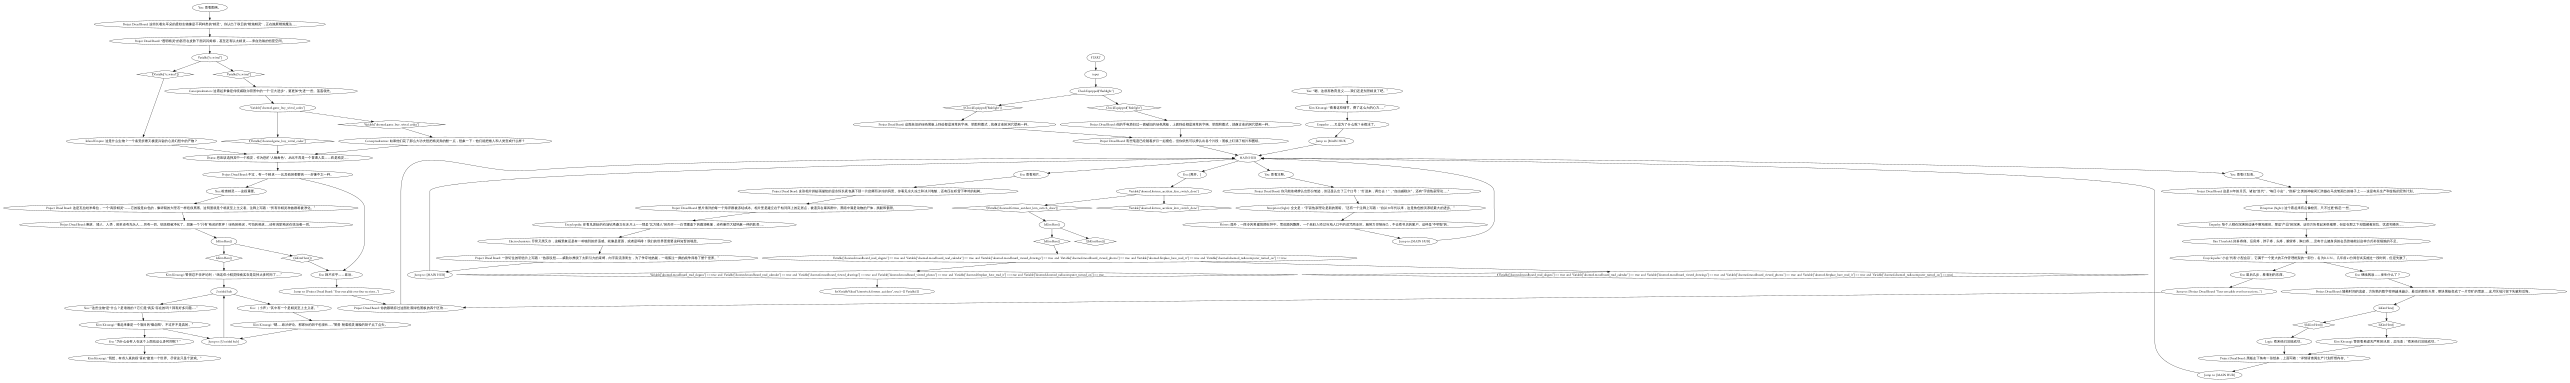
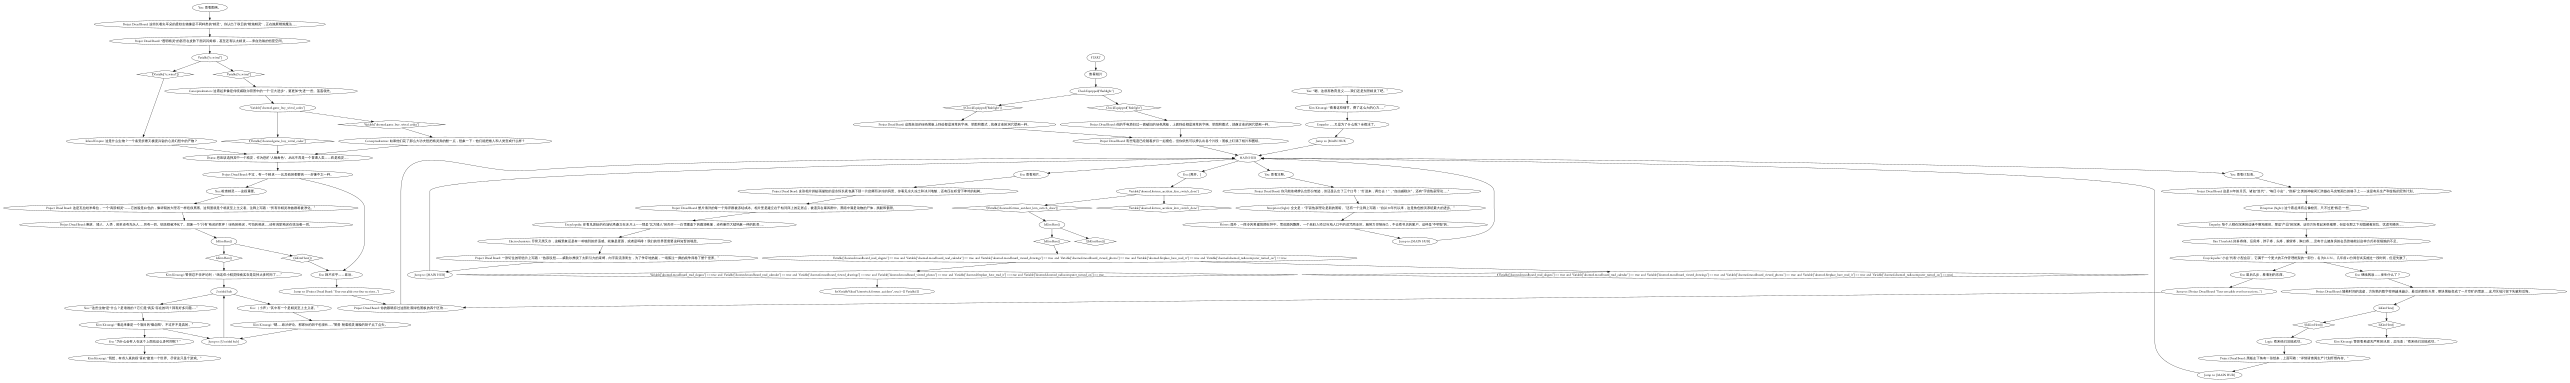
(1096, 74) -> (1096, 74)
(2337, 350) -> none
